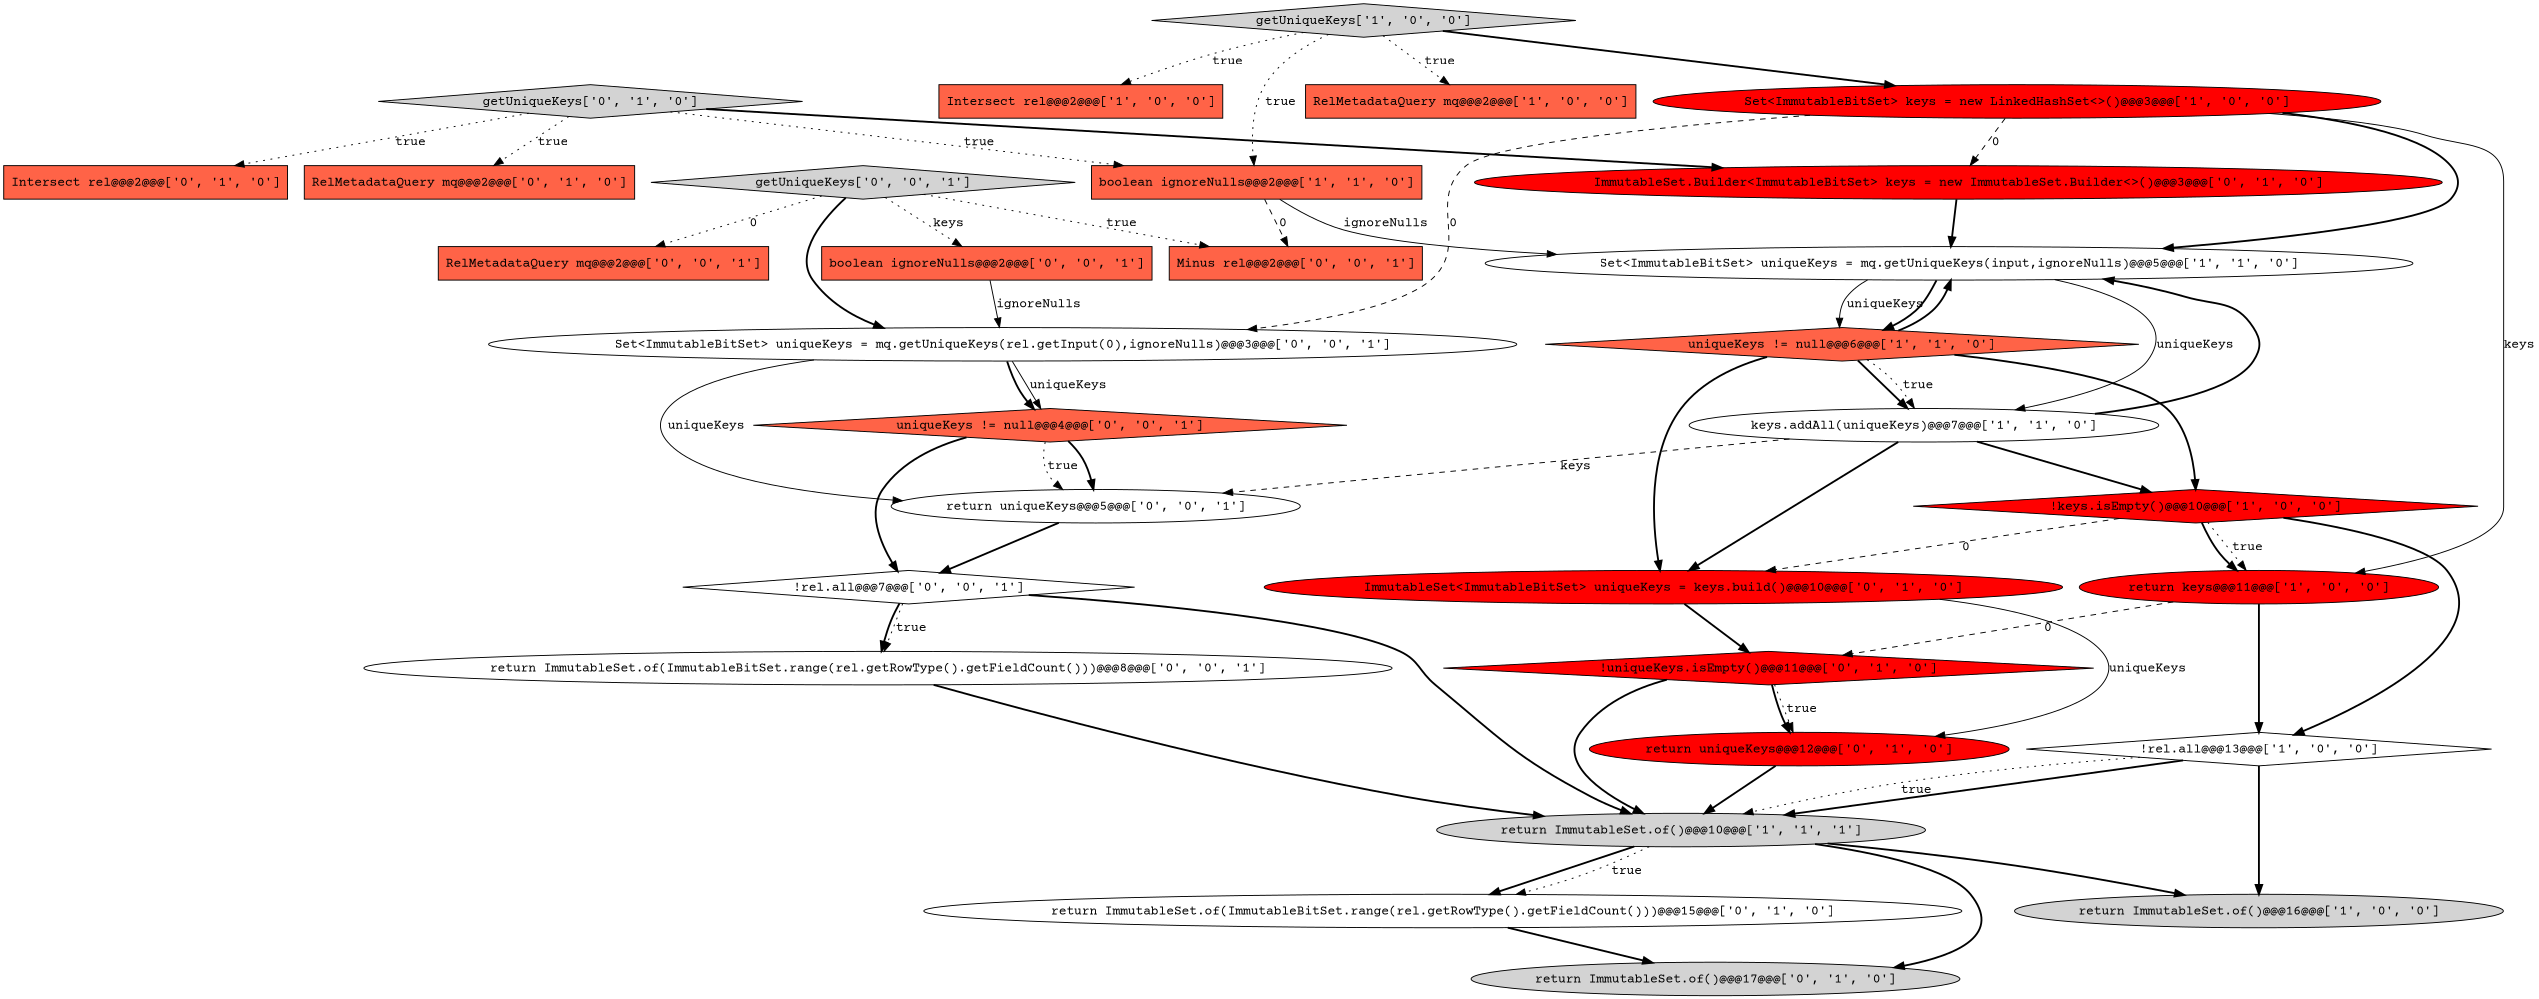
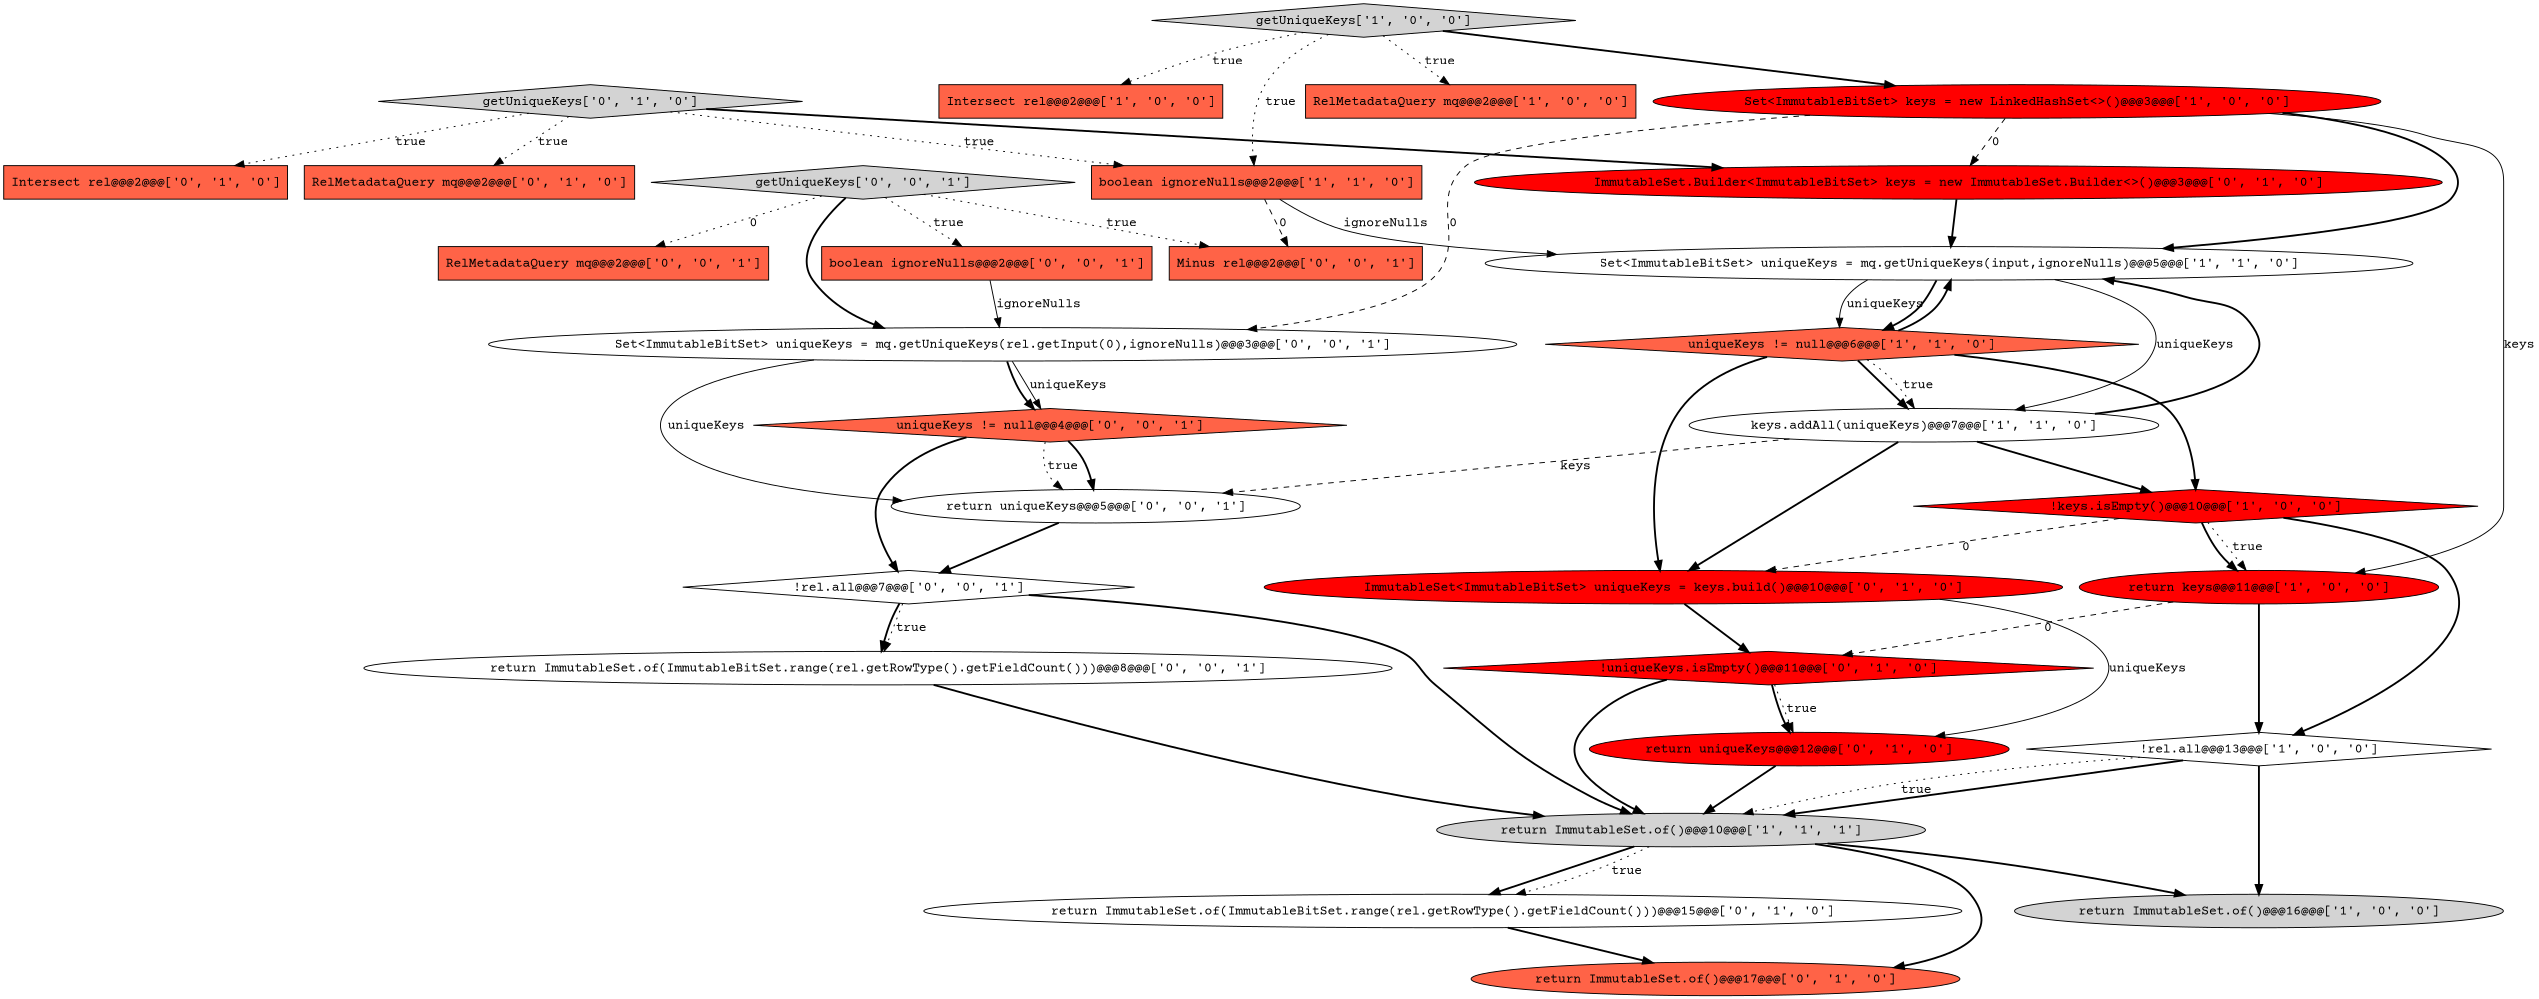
(949, 223) -> (949, 223)
(1715, 979) -> (1715, 979)
